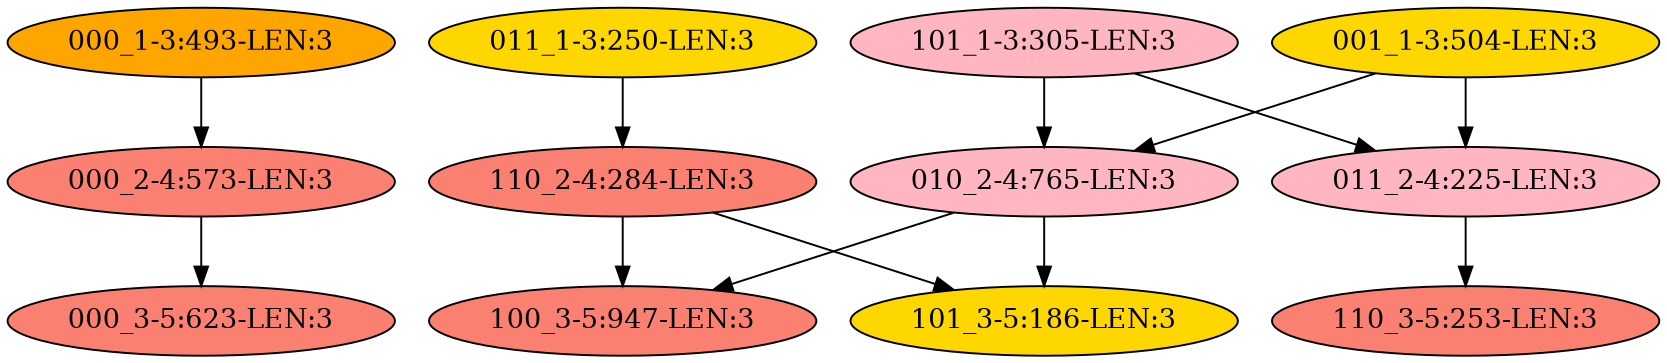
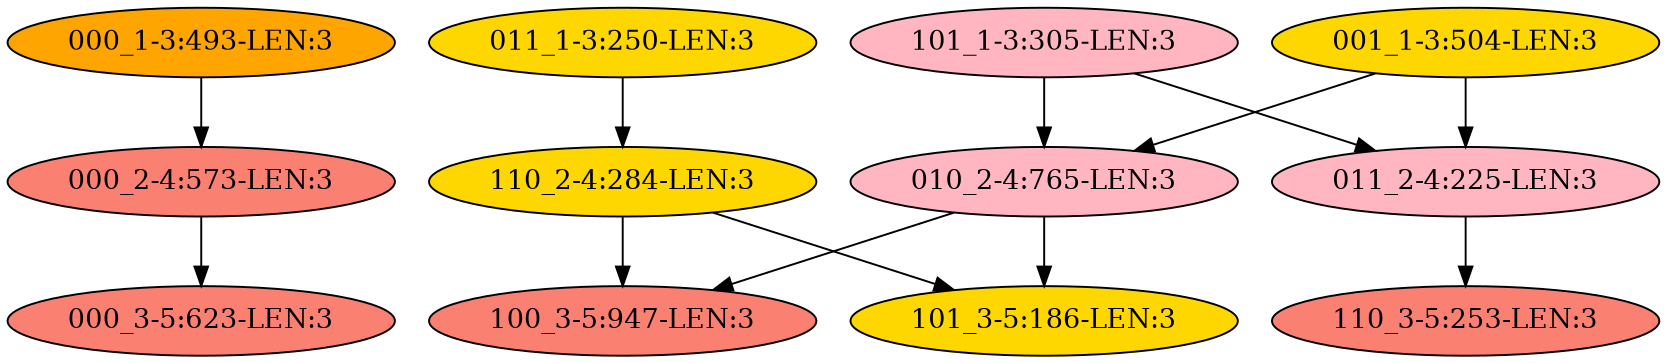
(623, 182) -> (623, 182)
